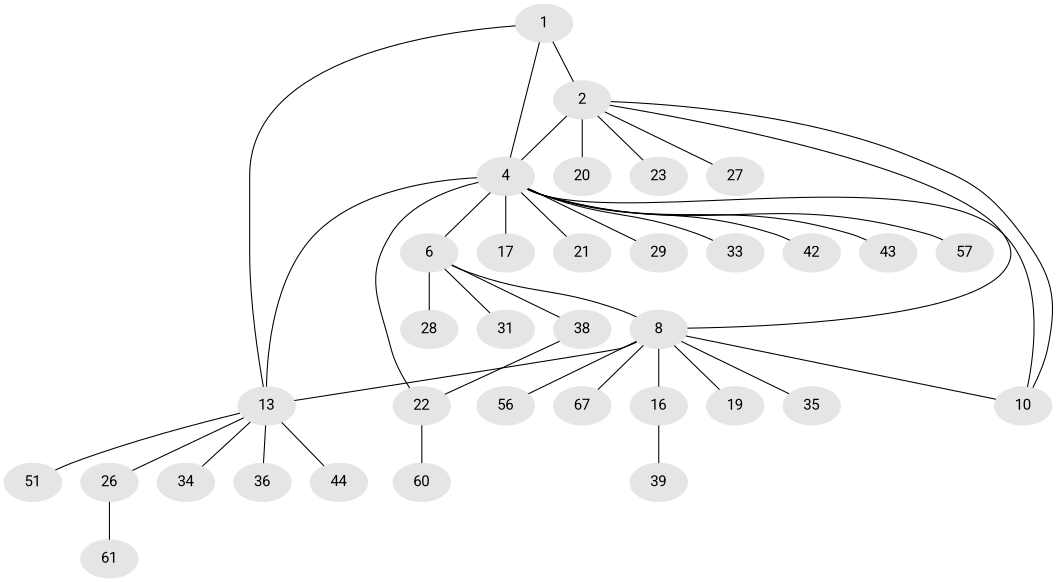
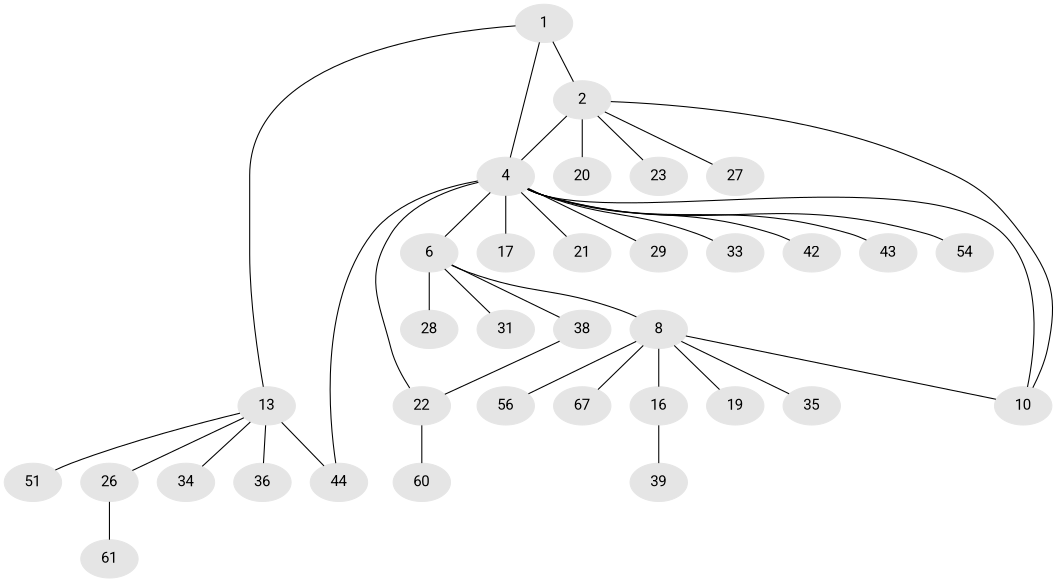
(968, 206) -> none
(320, 230) -> (345, 286)
(965, 253) -> (965, 253)
(466, 374) -> none
